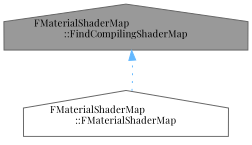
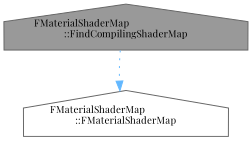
(133, 76) -> (119, 66)
